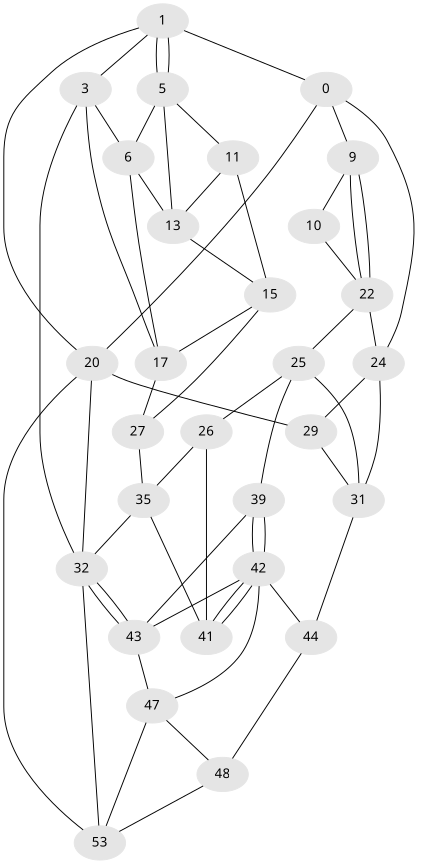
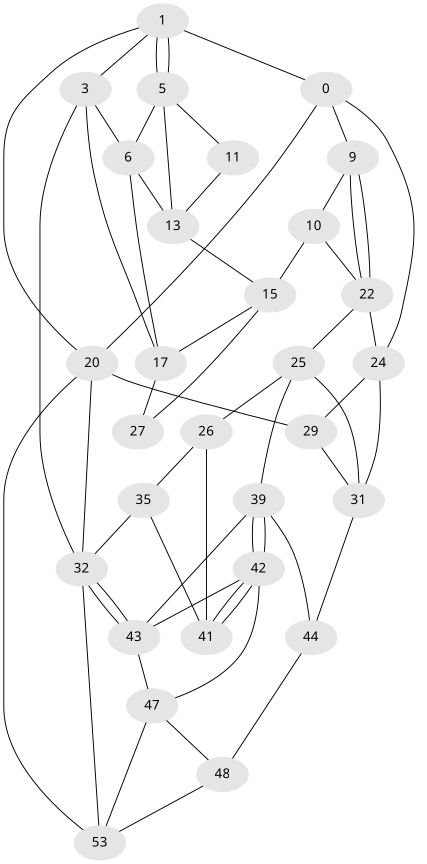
(252, 226) -> (292, 261)
(141, 466) -> none
(285, 603) -> (298, 565)
